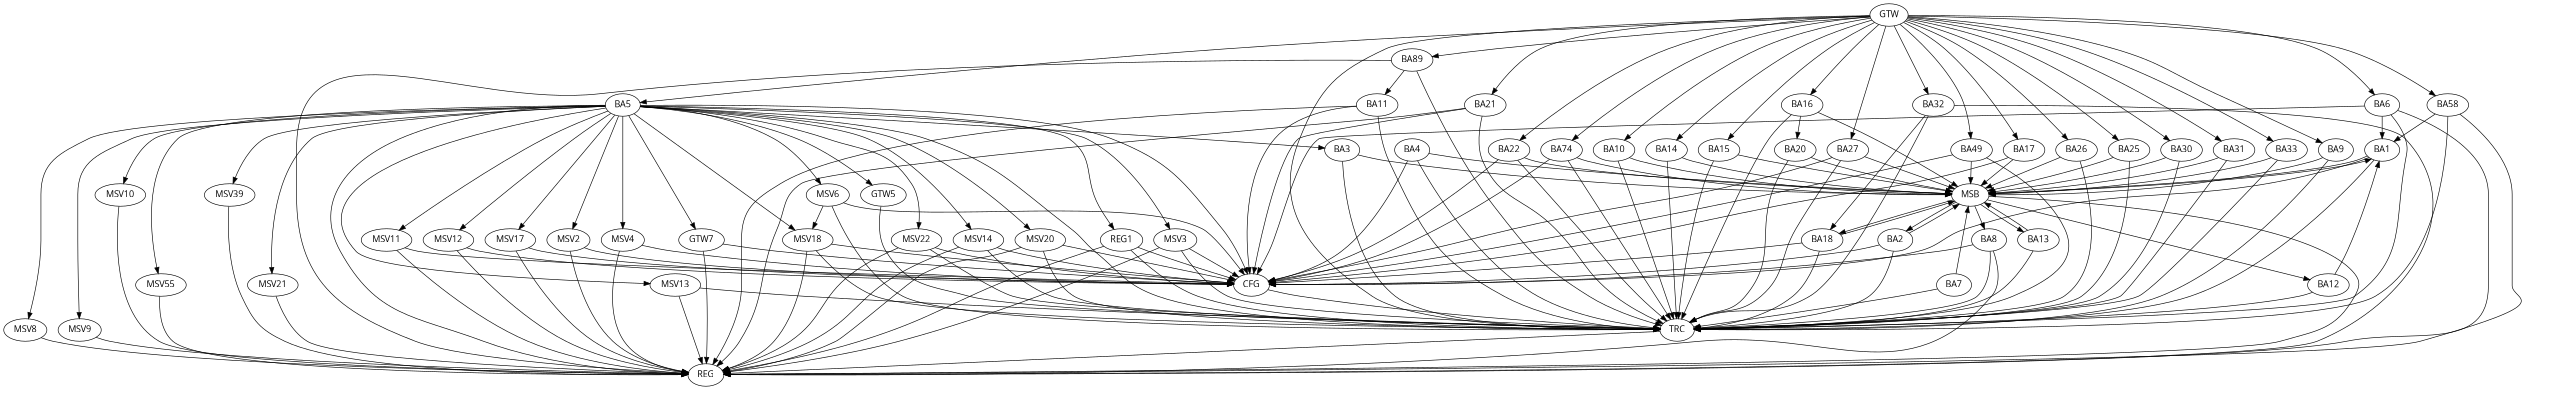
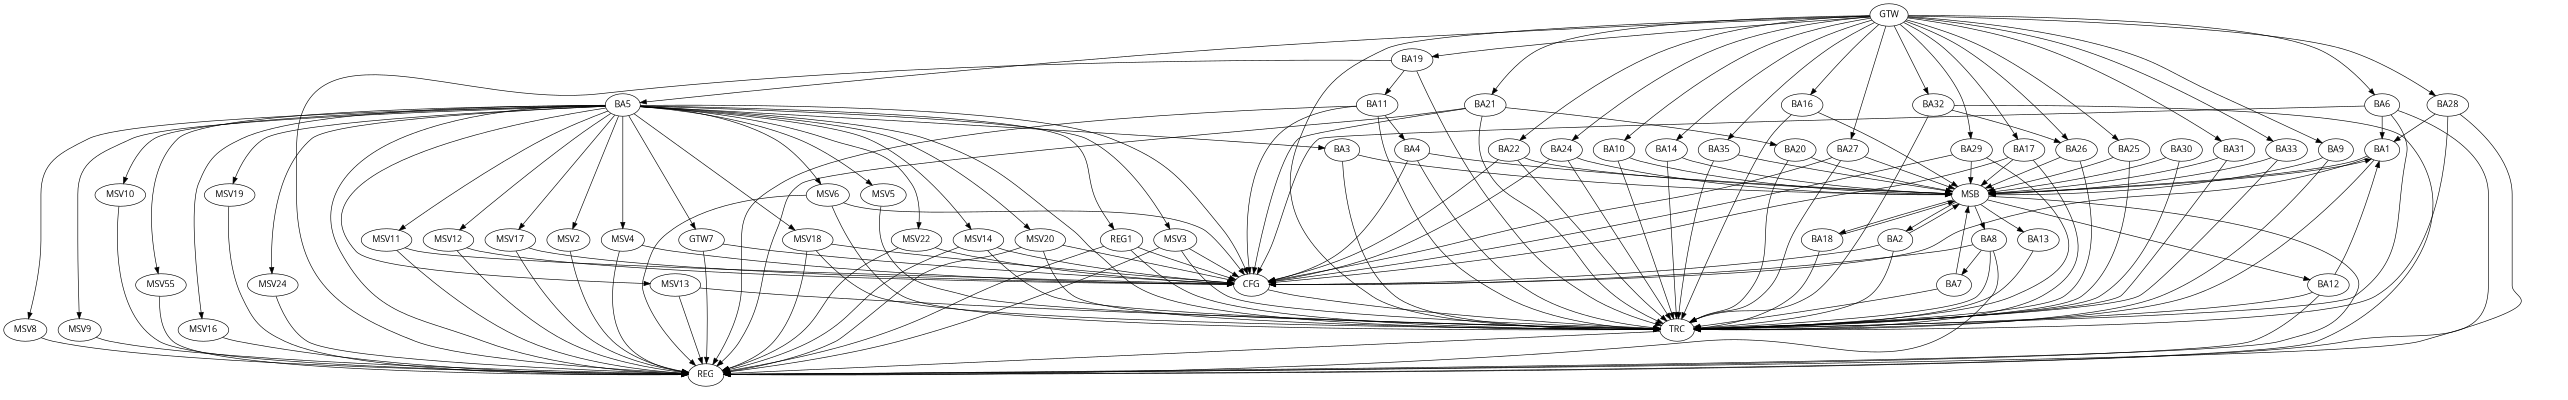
(1412, 60) -> (1412, 60)
(2043, 62) -> none
(2448, 105) -> (2448, 105)
none -> (1393, 125)
(1799, 125) -> (1625, 121)
(1562, 150) -> (1562, 150)
(1719, 150) -> (1719, 150)
(1972, 150) -> (1972, 150)
(1889, 159) -> (2001, 123)
(230, 195) -> (230, 195)
(883, 195) -> (883, 195)
(819, 215) -> (666, 235)
(2013, 220) -> none
none -> (1974, 260)
(1539, 266) -> none
(905, 277) -> none
(273, 285) -> (273, 285)
(1285, 317) -> (2029, 301)
none -> (203, 330)
none -> (1533, 367)
